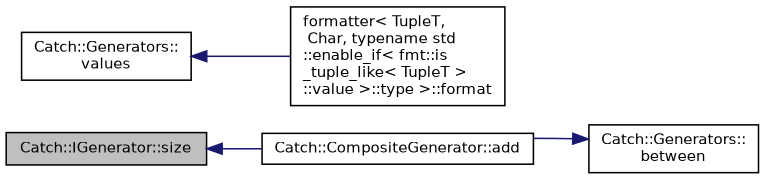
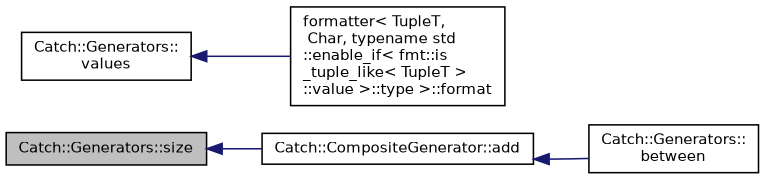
(553, 138) -> (569, 159)
(106, 149) -> (106, 149)
